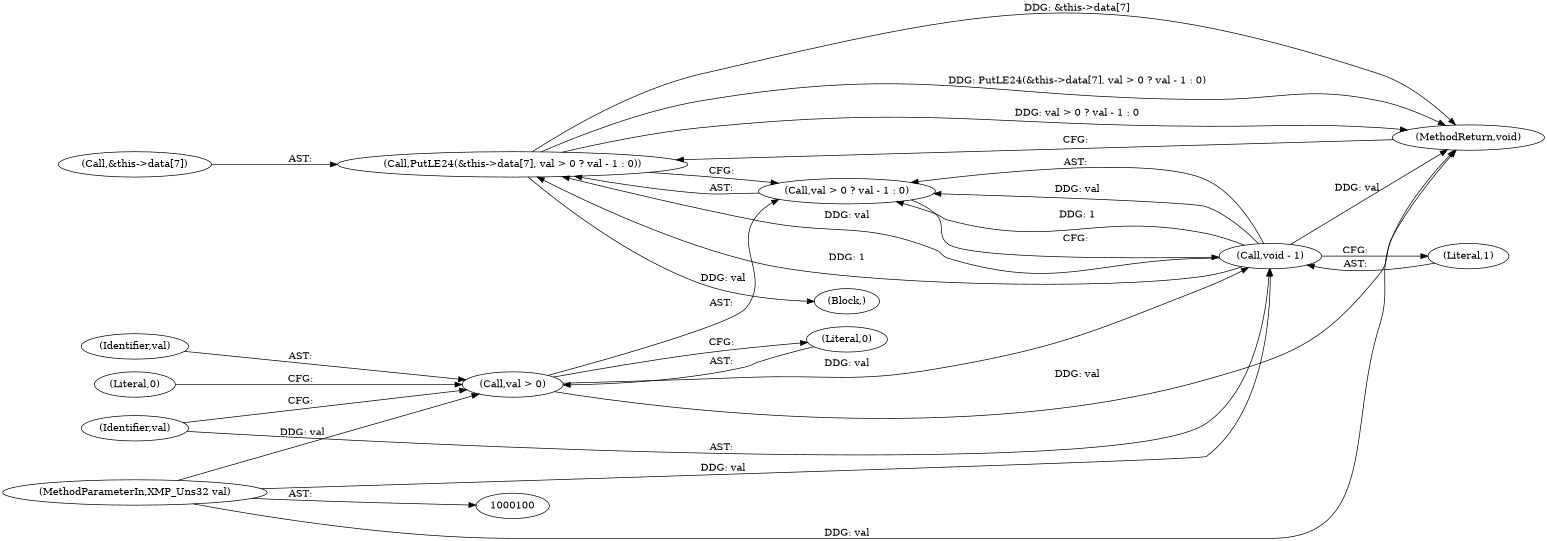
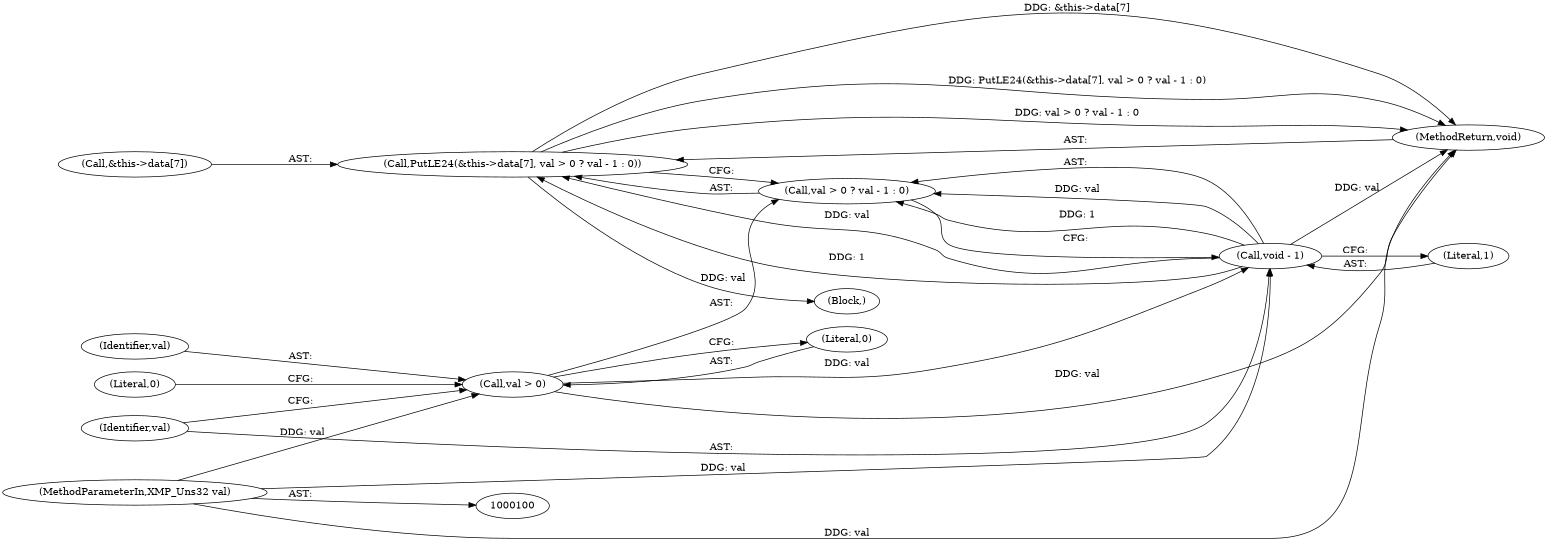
(1077, 140) -> (1077, 140)
